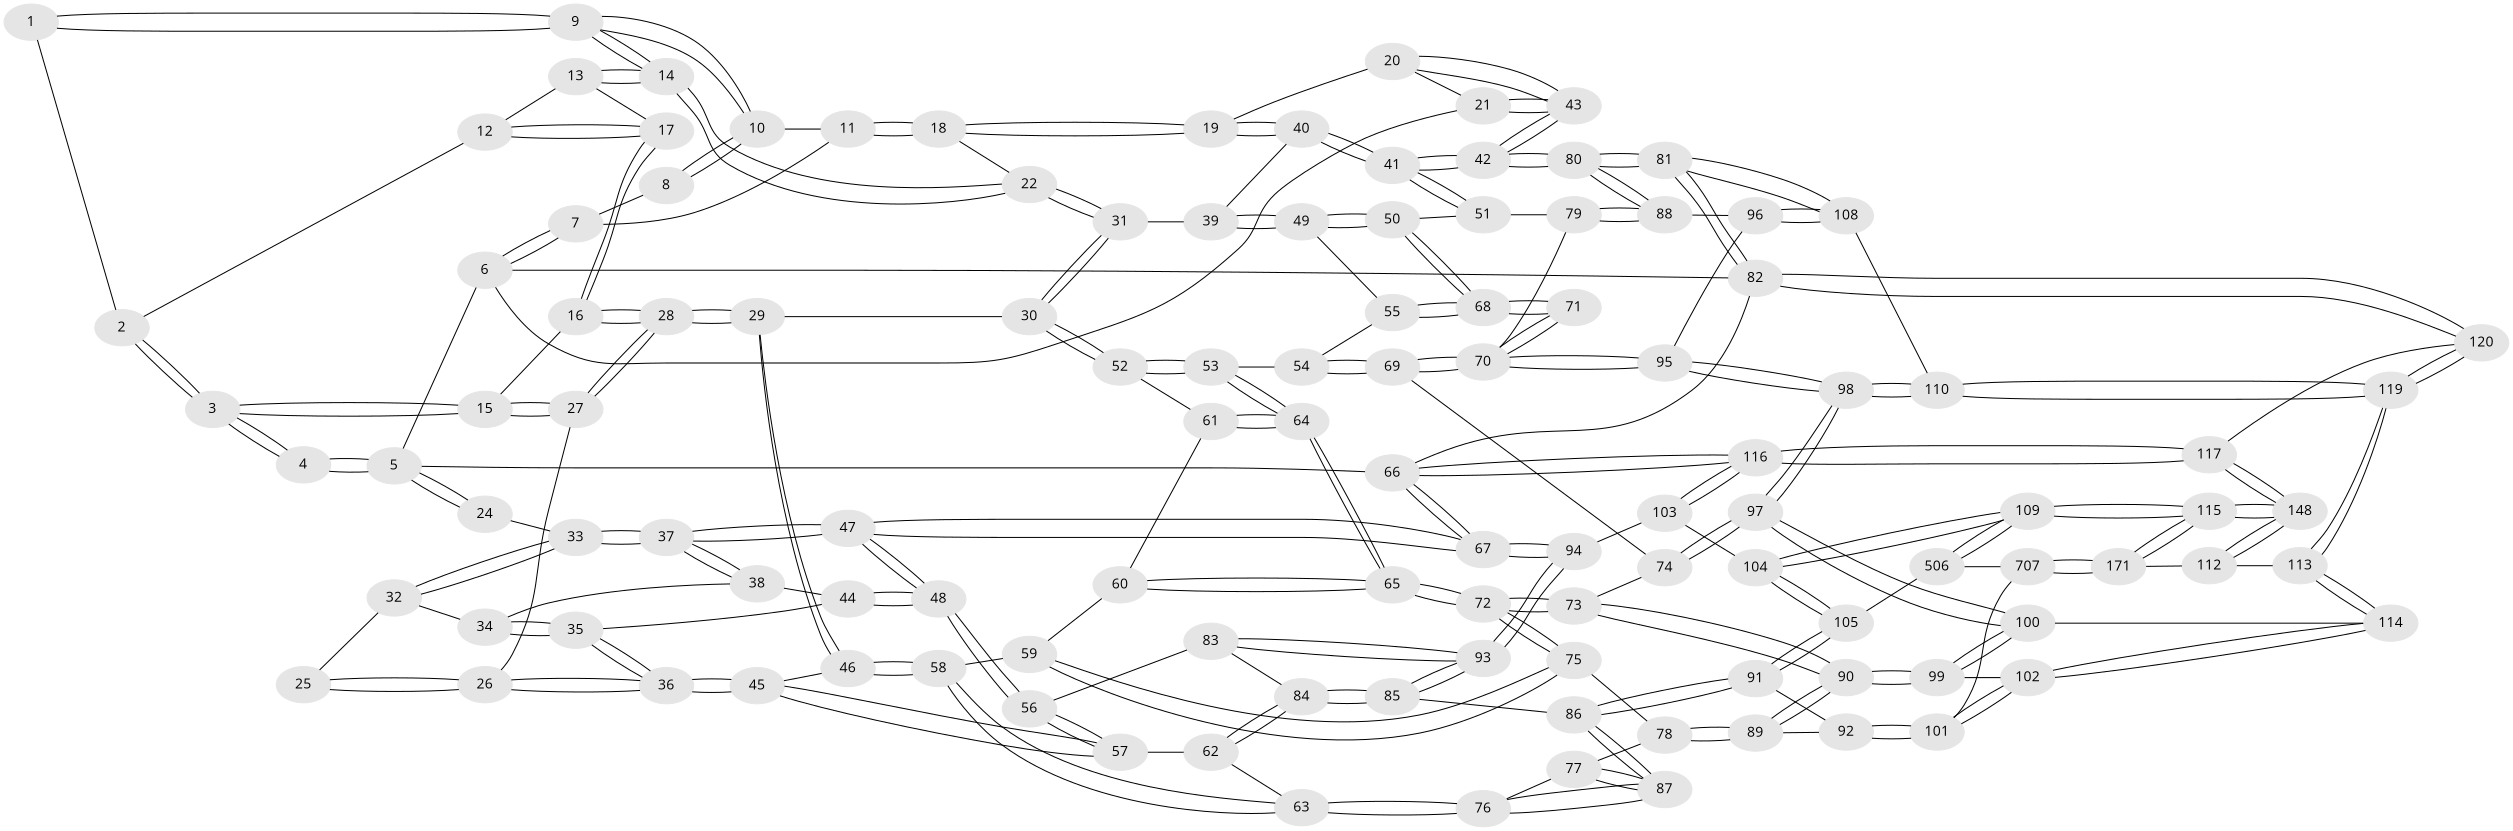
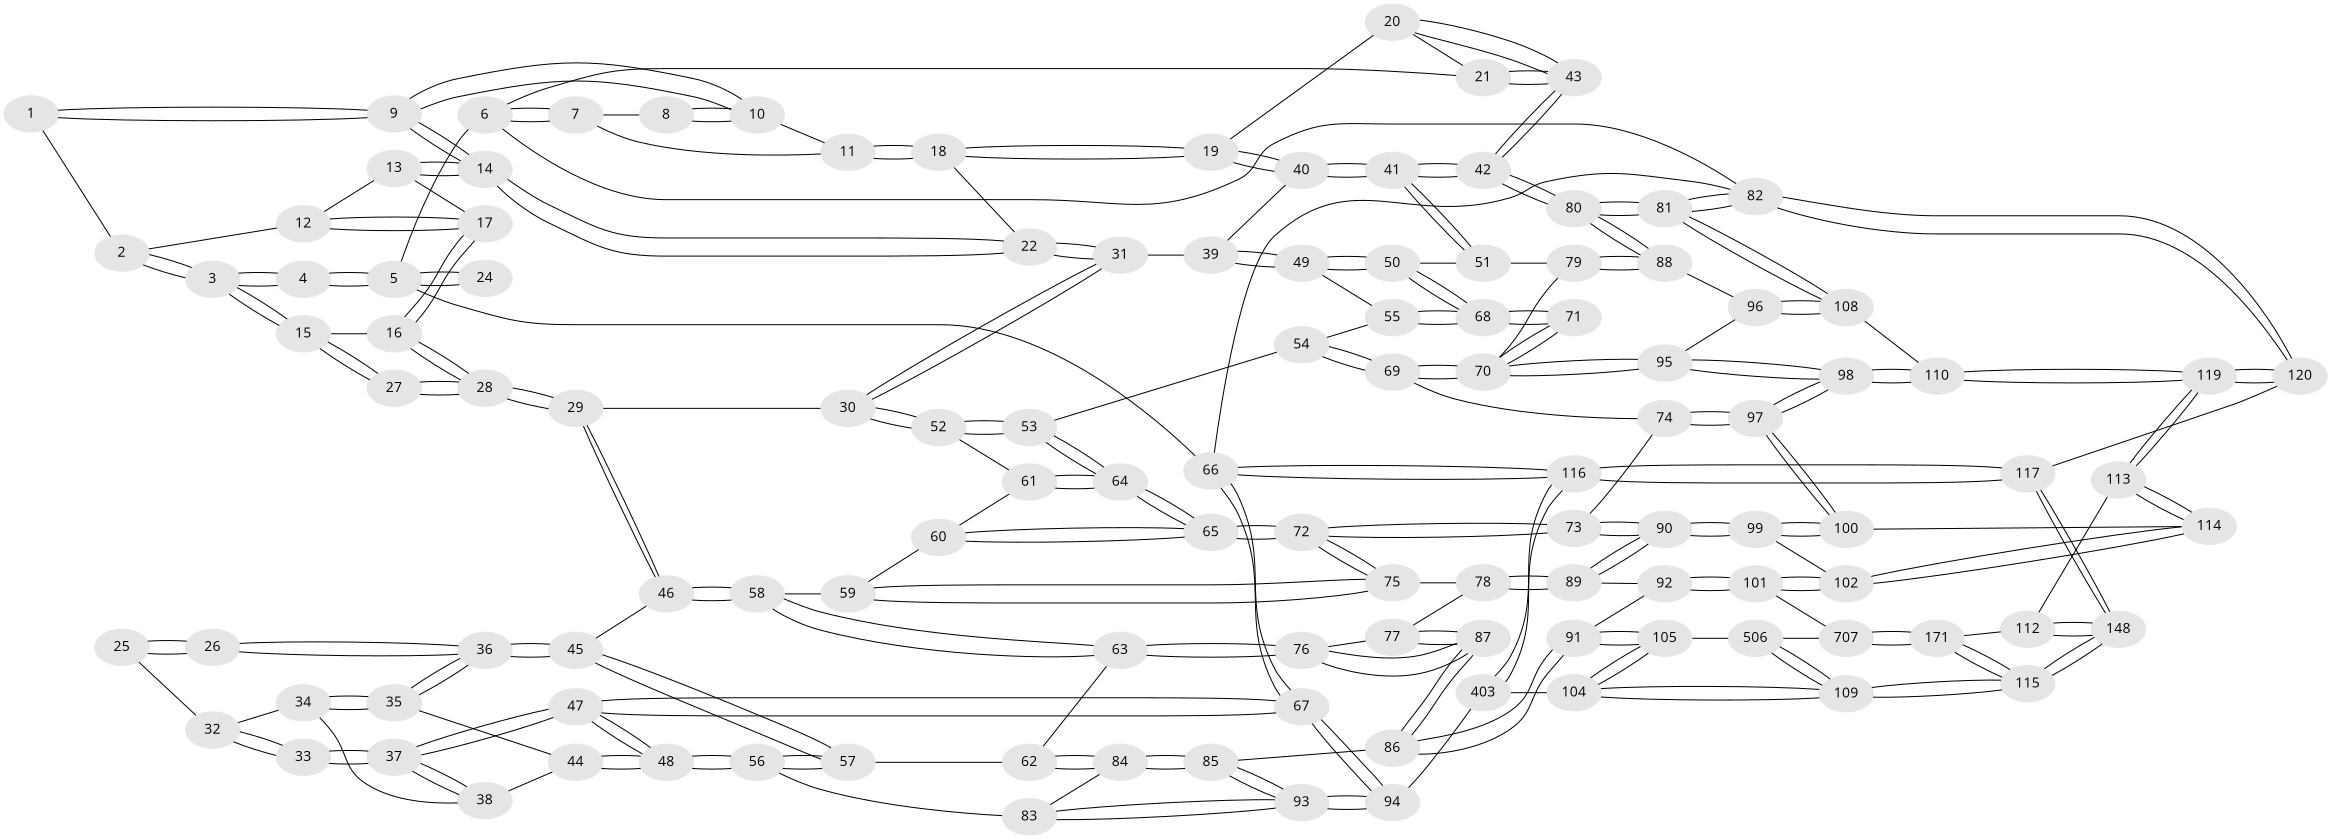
(1665, 513) -> (1483, 693)
(530, 526) -> none
(539, 563) -> none
